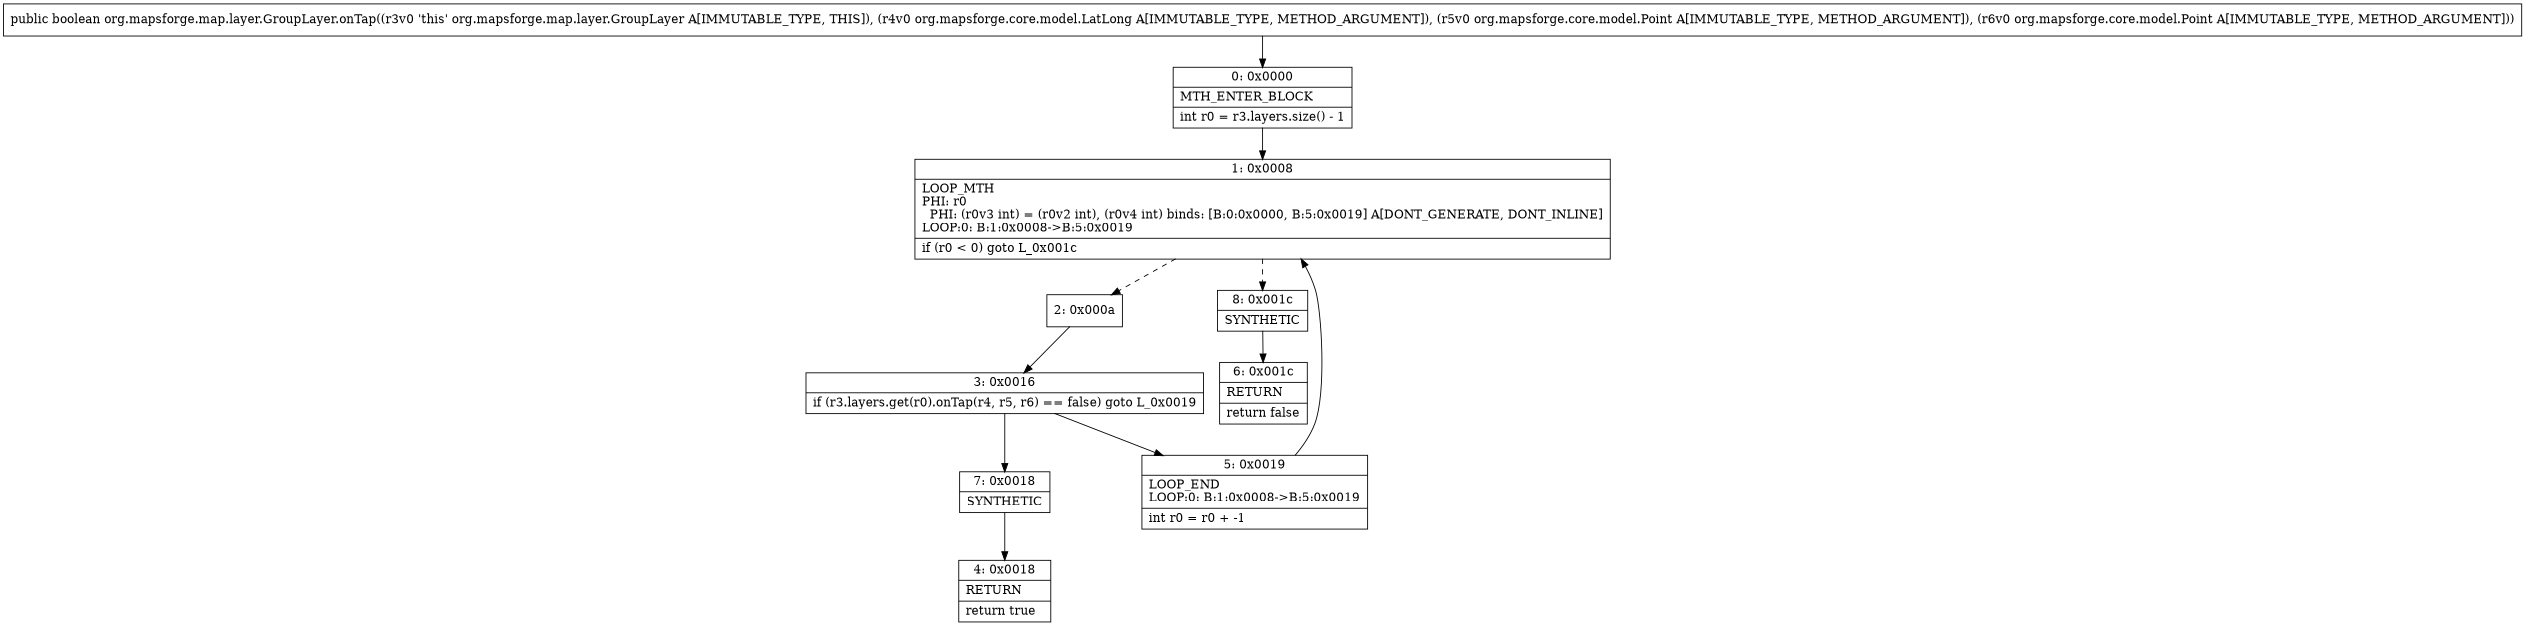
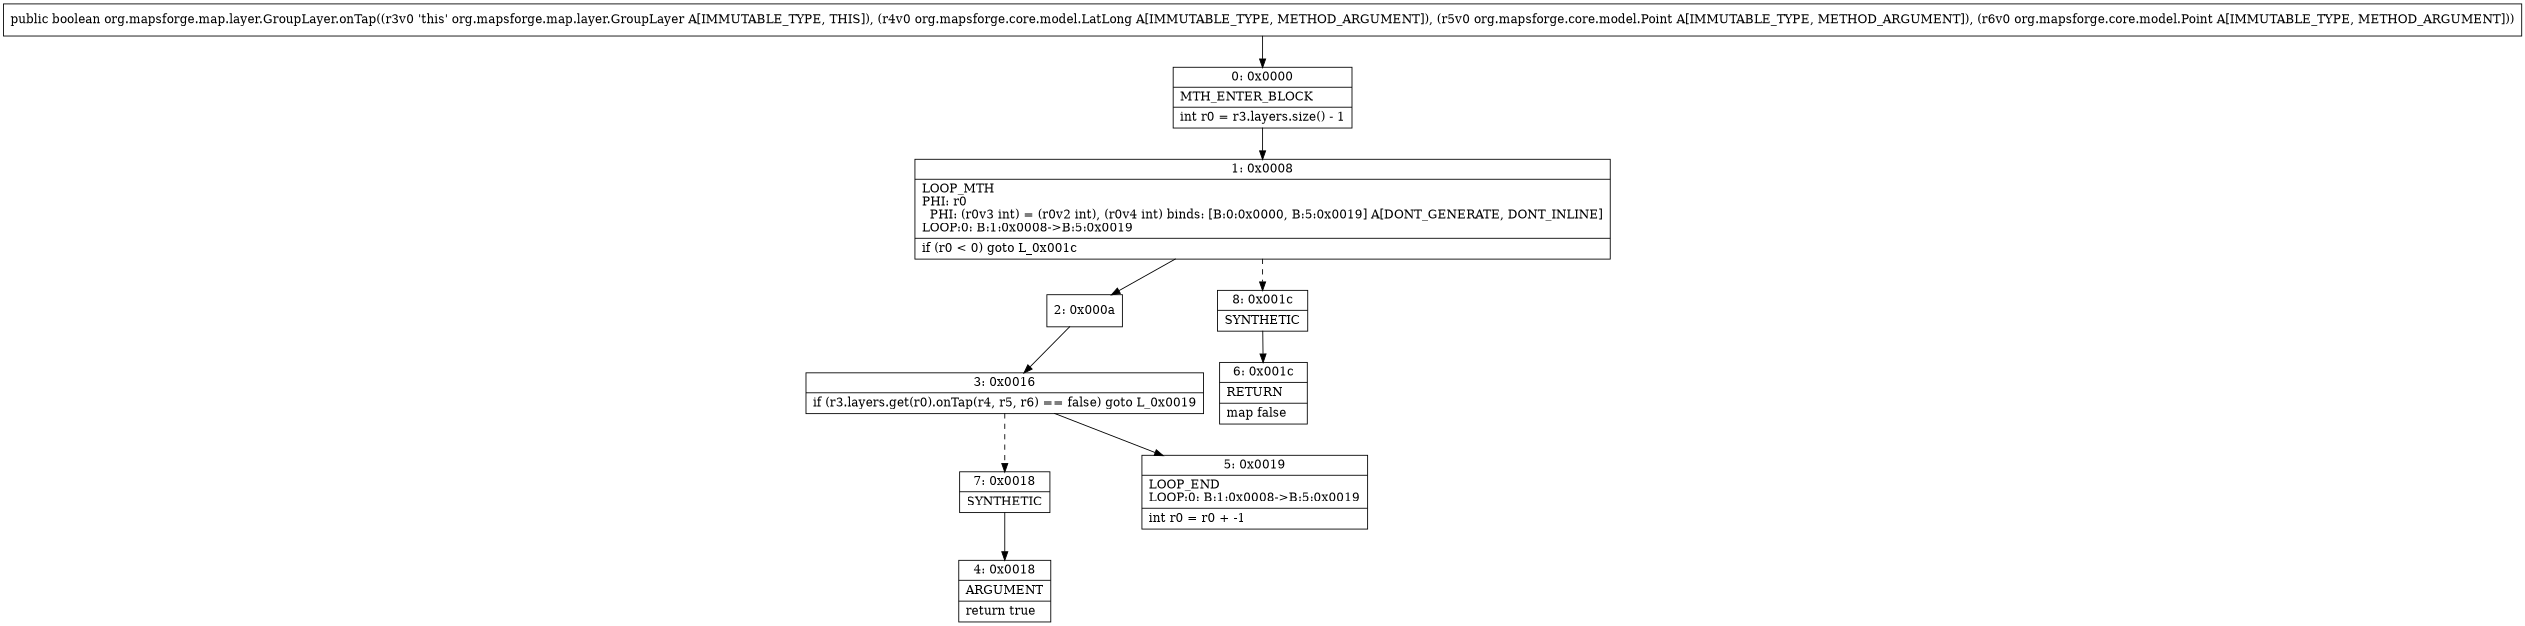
(1147, 275) -> (1147, 275)
(1322, 363) -> none
(1263, 413) -> (1257, 413)
(1005, 438) -> (1005, 438)
(994, 590) -> (1005, 590)
